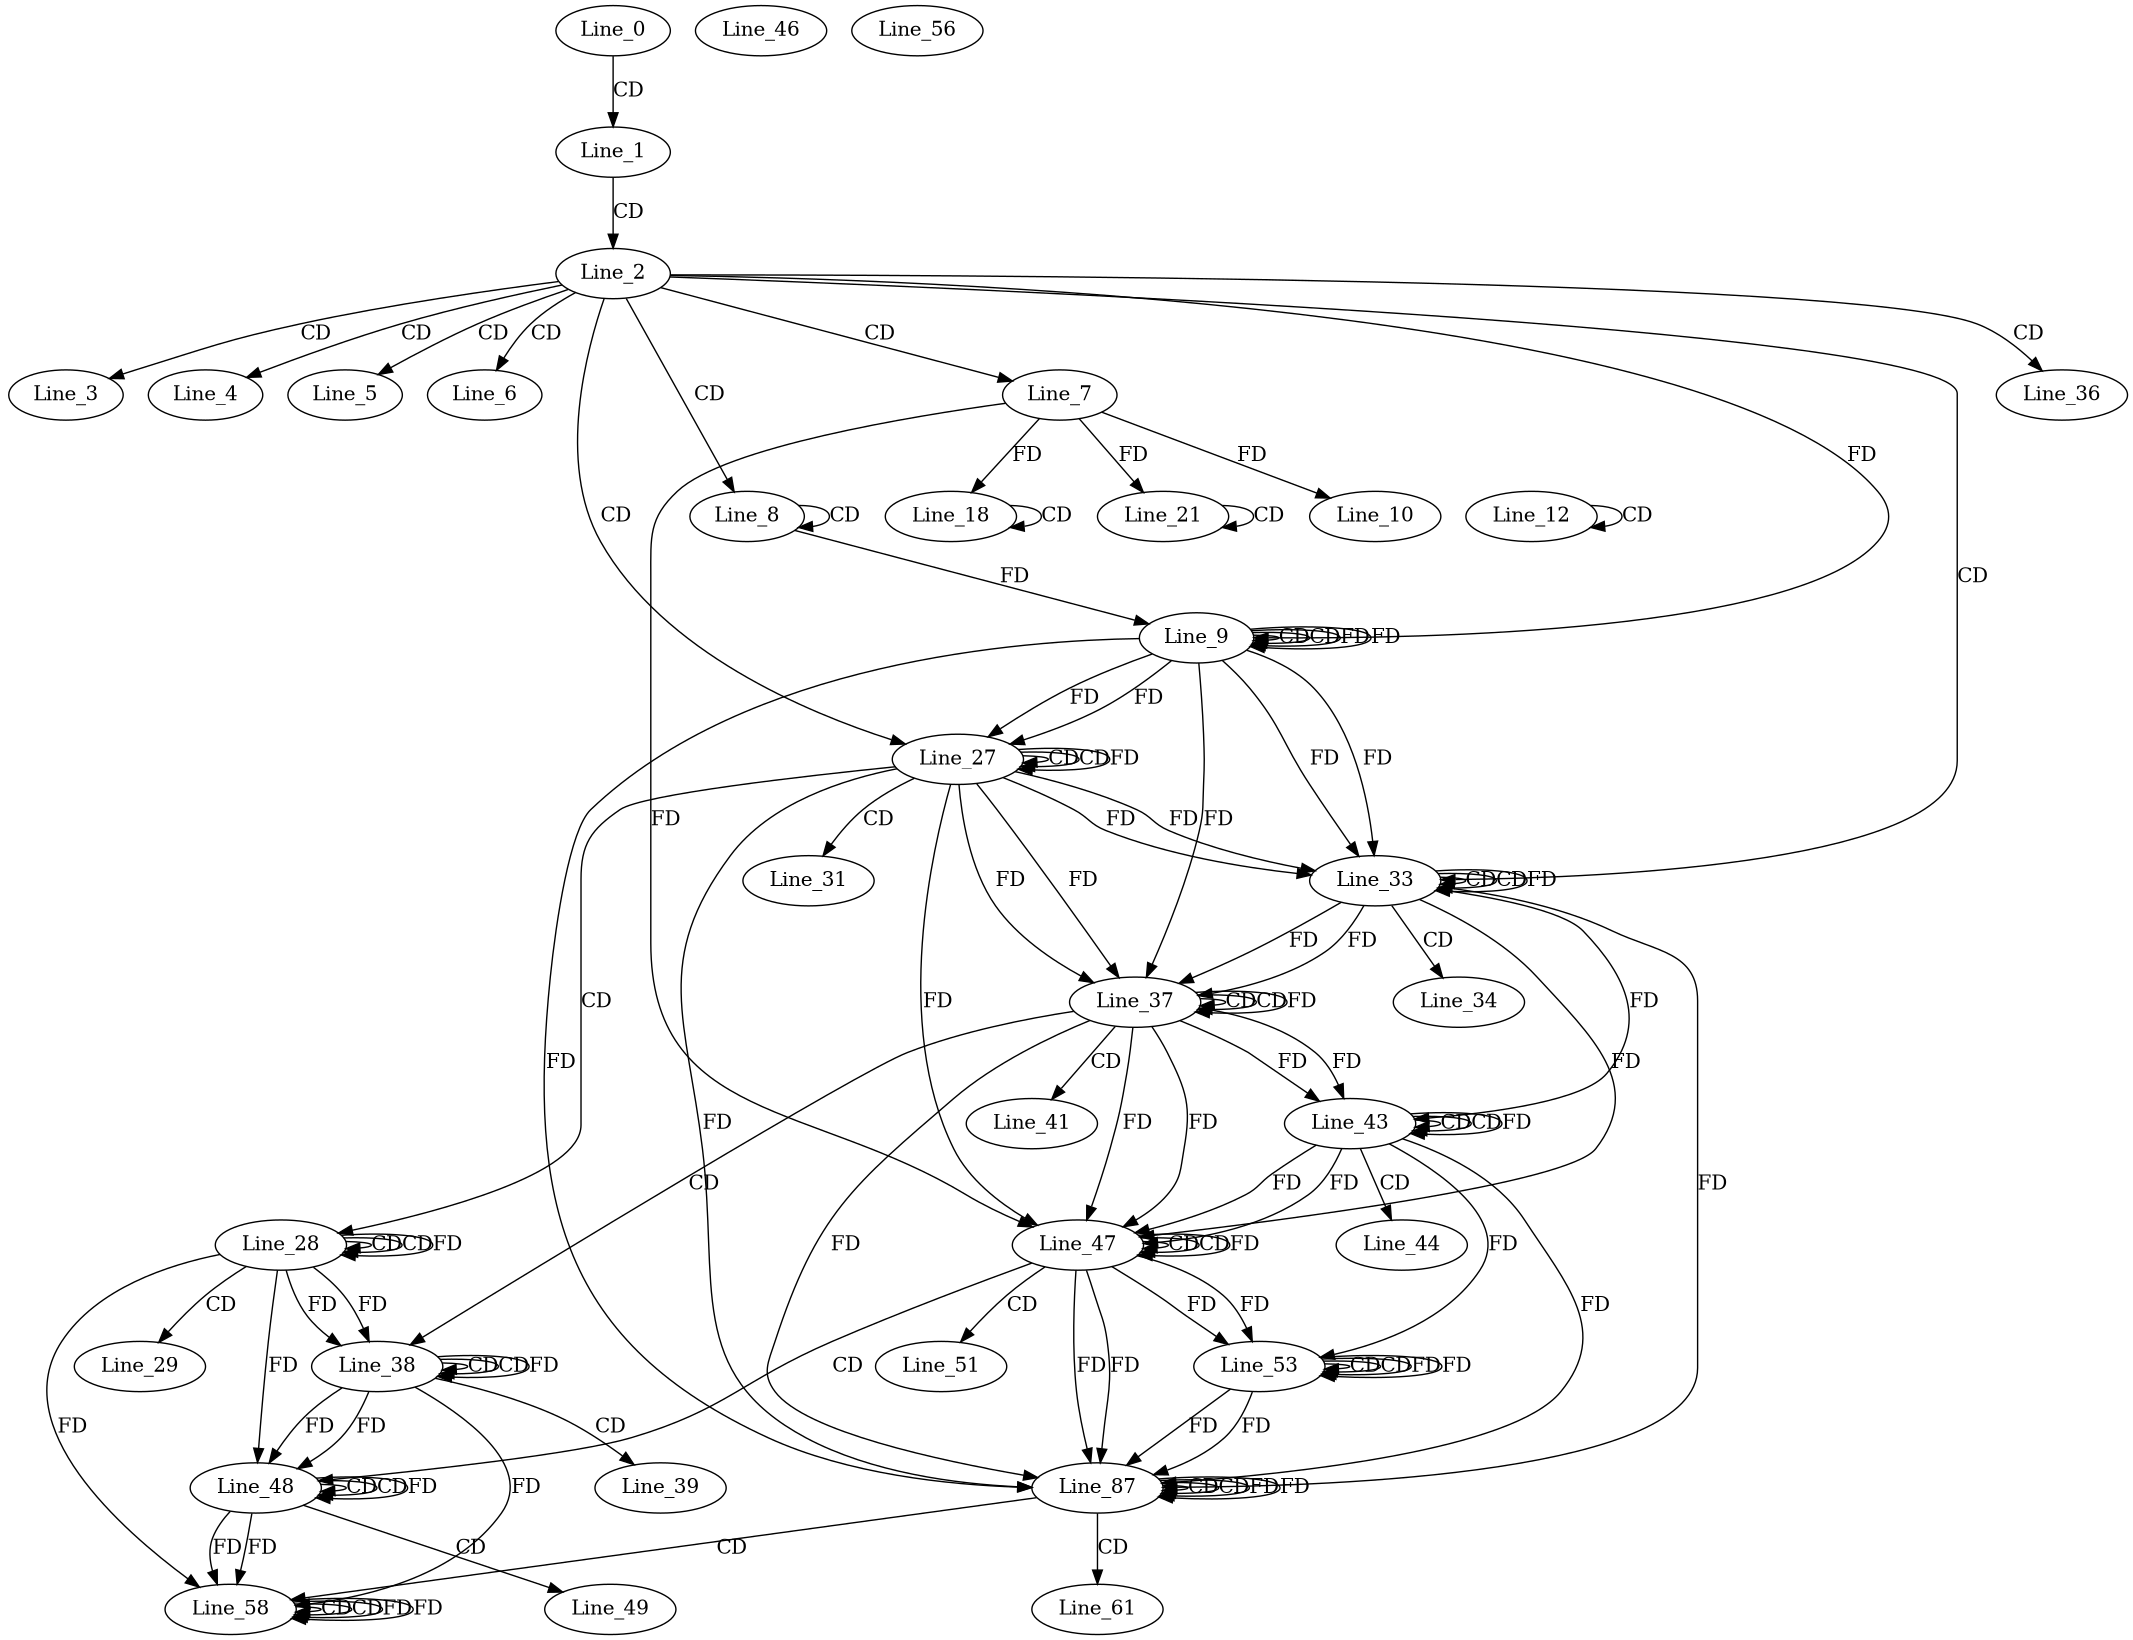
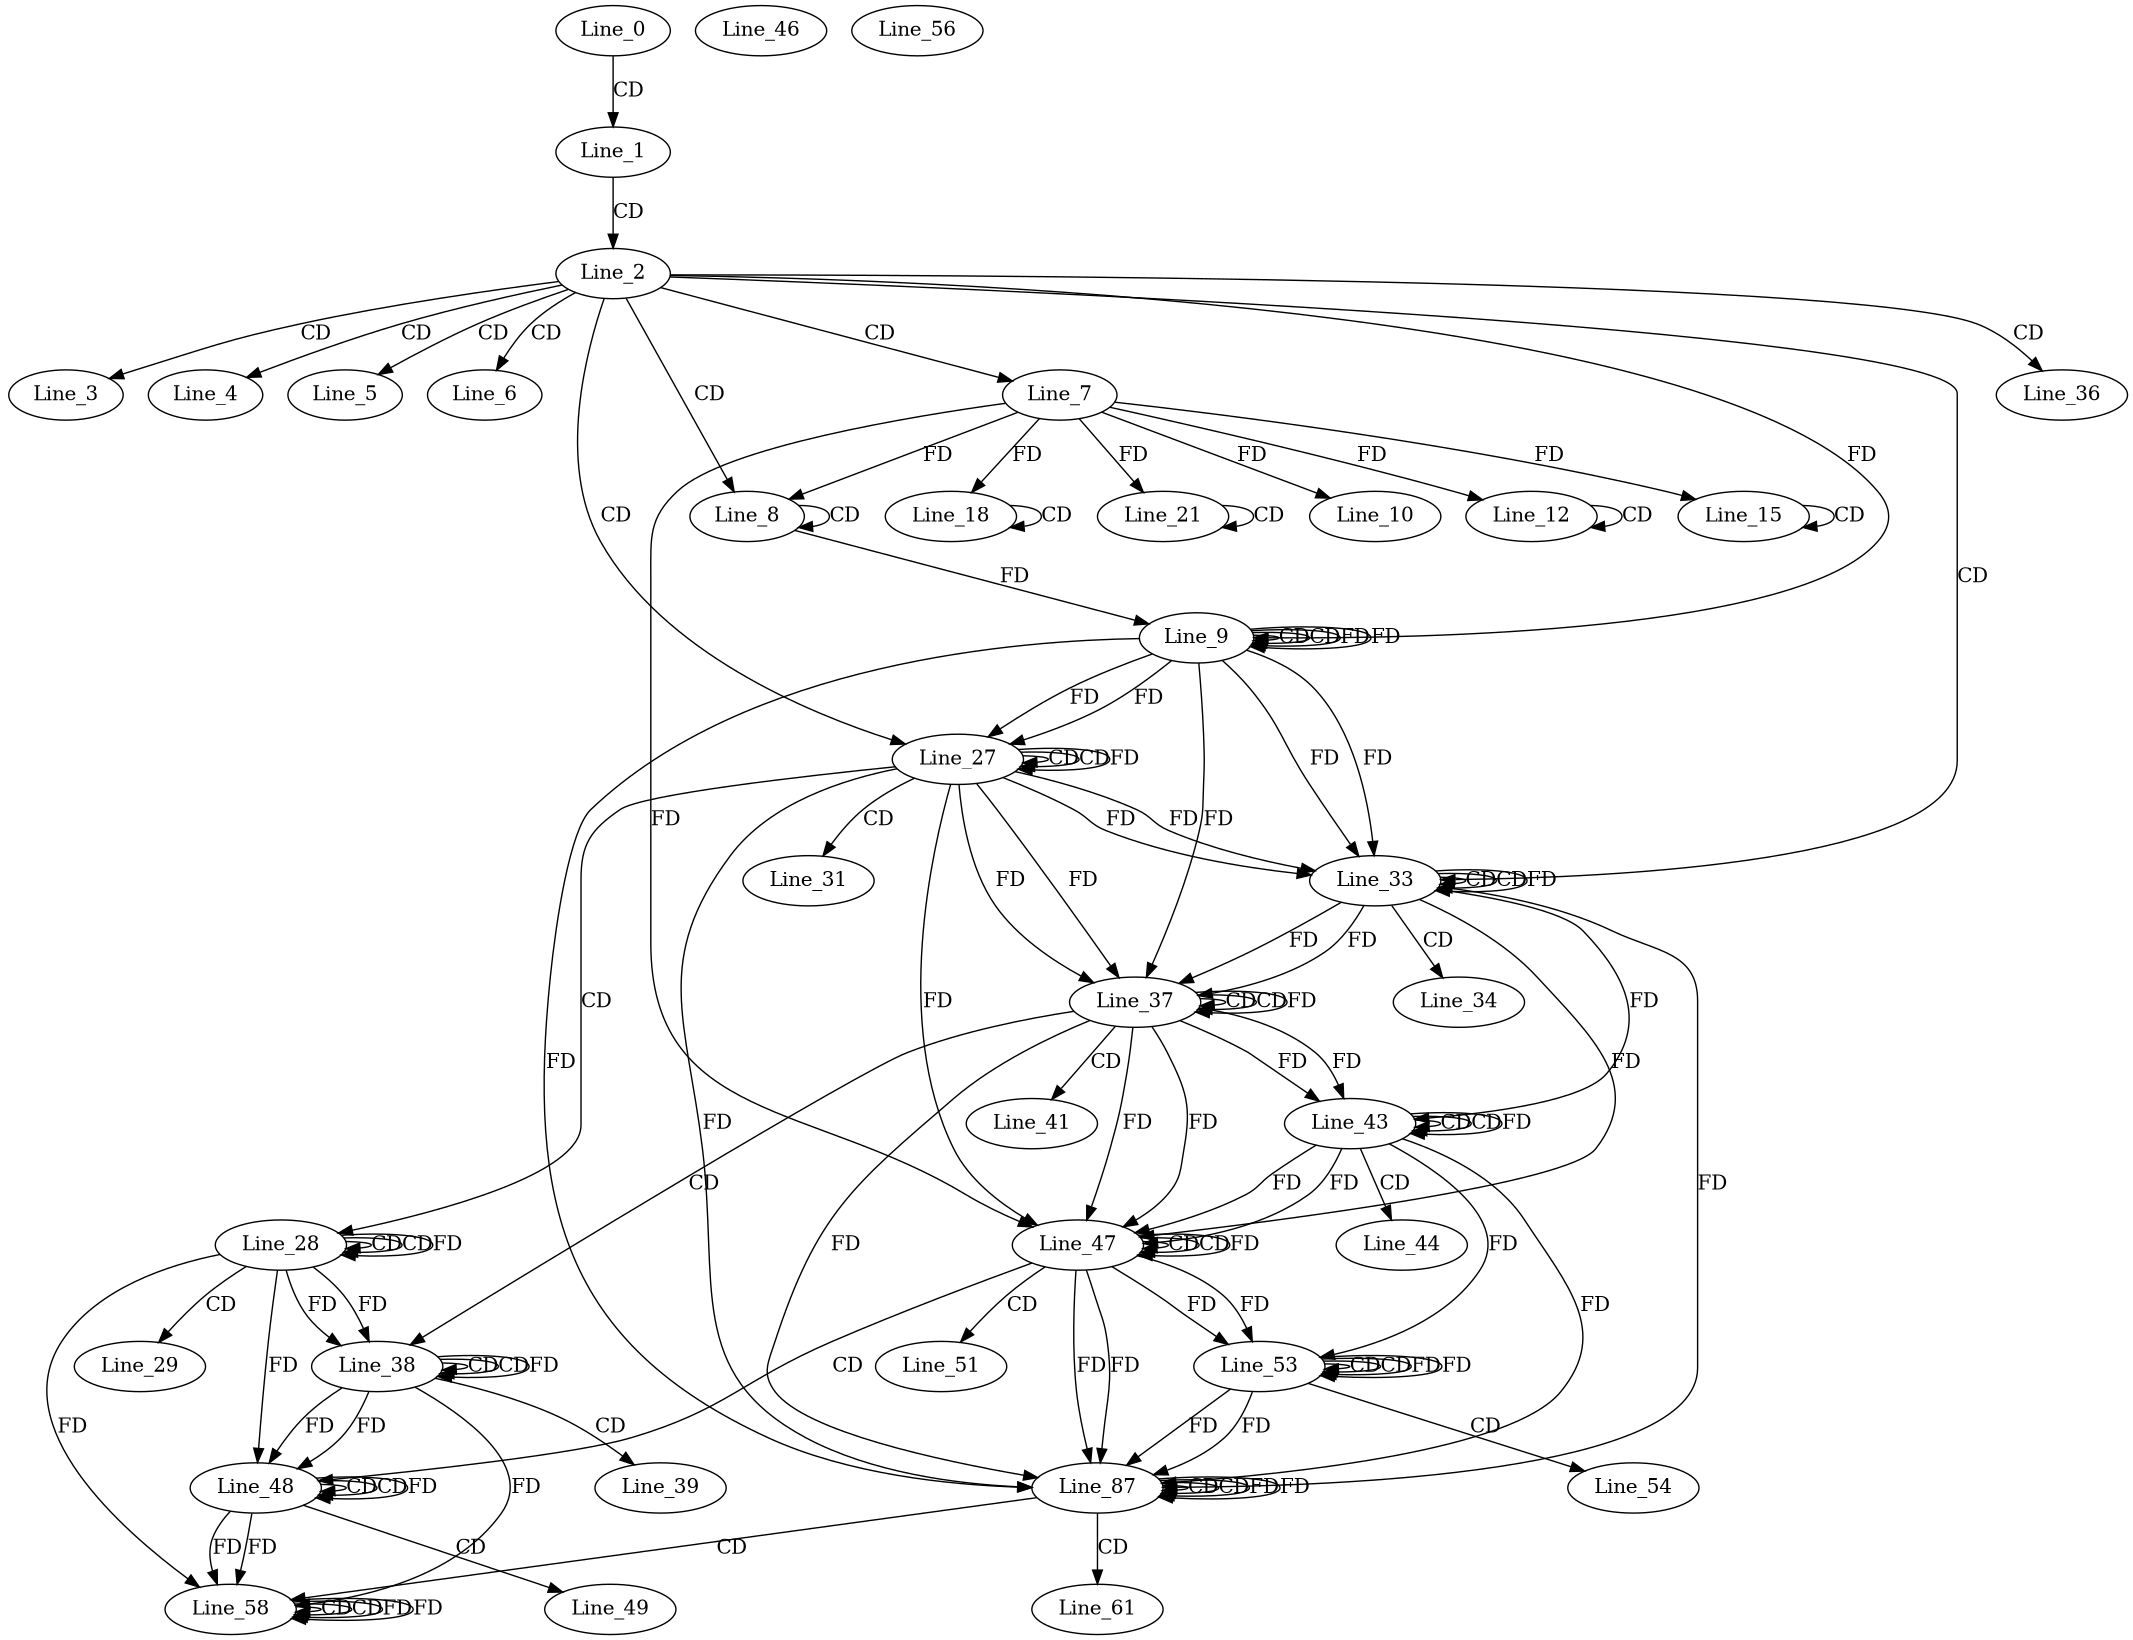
none -> (1290, 449)
none -> (910, 453)
none -> (1744, 516)
none -> (1633, 1488)
